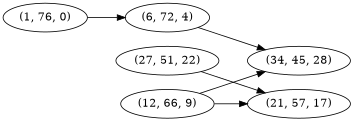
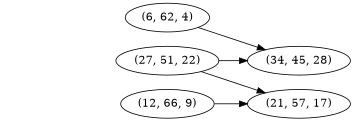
(45, 18) -> none
(167, 18) -> (167, 18)
(224, 85) -> (229, 61)
